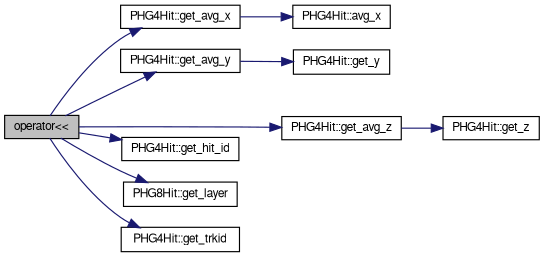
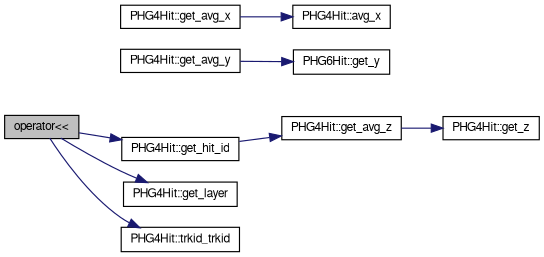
(342, 62) -> (342, 62)
(86, 70) -> none
(105, 96) -> none
(174, 127) -> (254, 139)
(180, 194) -> (180, 194)
(180, 239) -> (180, 239)
